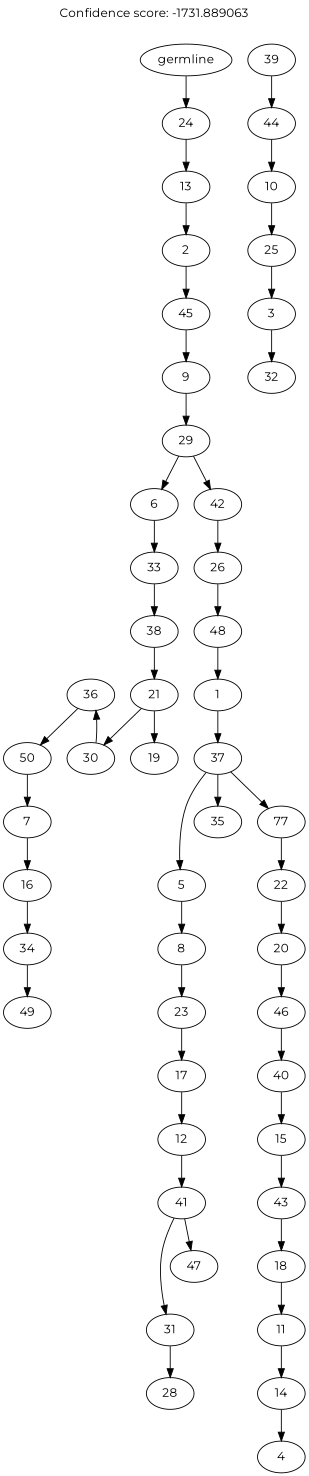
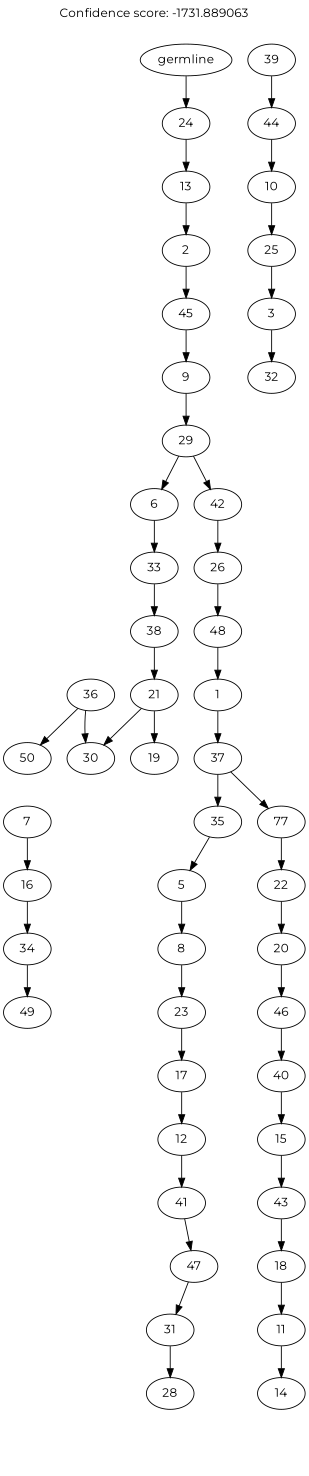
(97, 731) -> (85, 722)
(27, 786) -> none
(184, 814) -> (202, 850)
(161, 1261) -> (184, 1294)
(281, 1457) -> none
